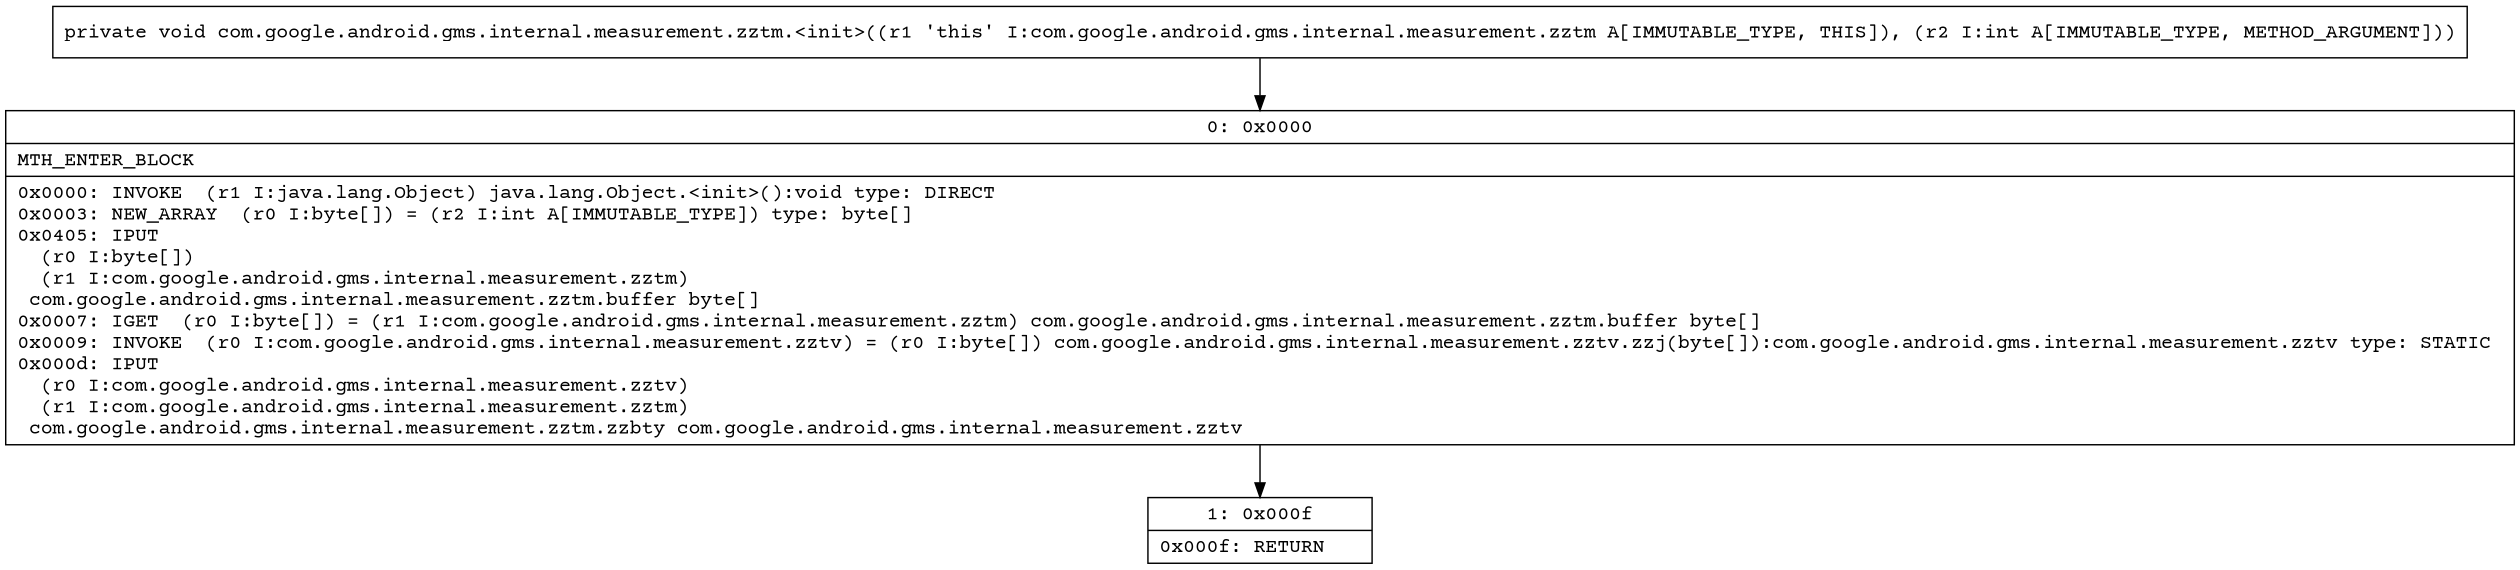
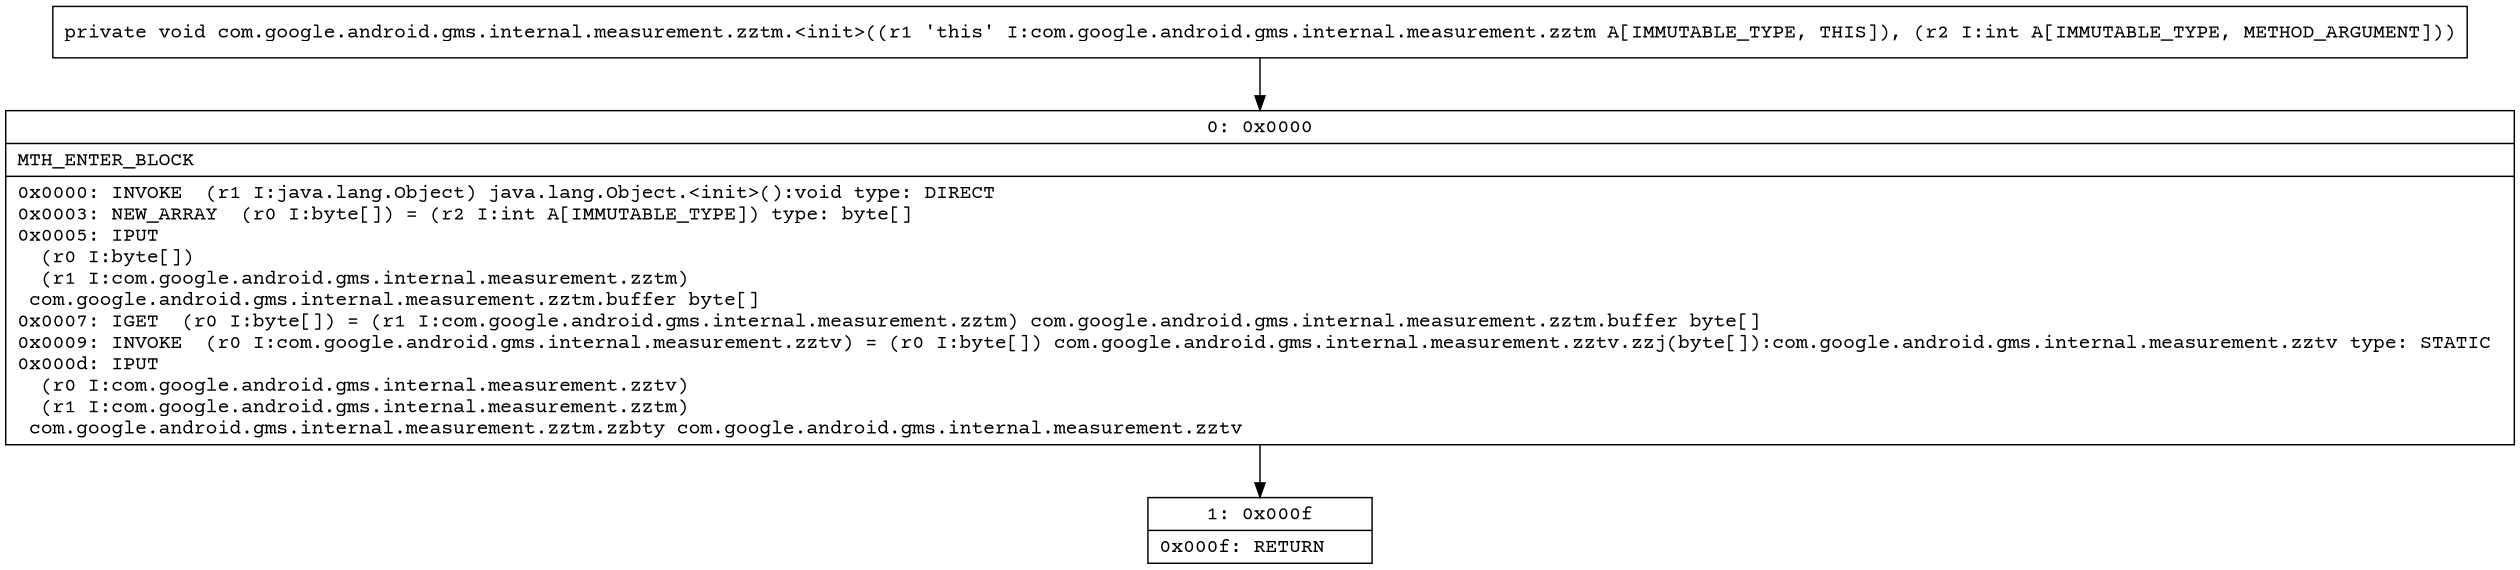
(100, 235) -> (100, 235)
